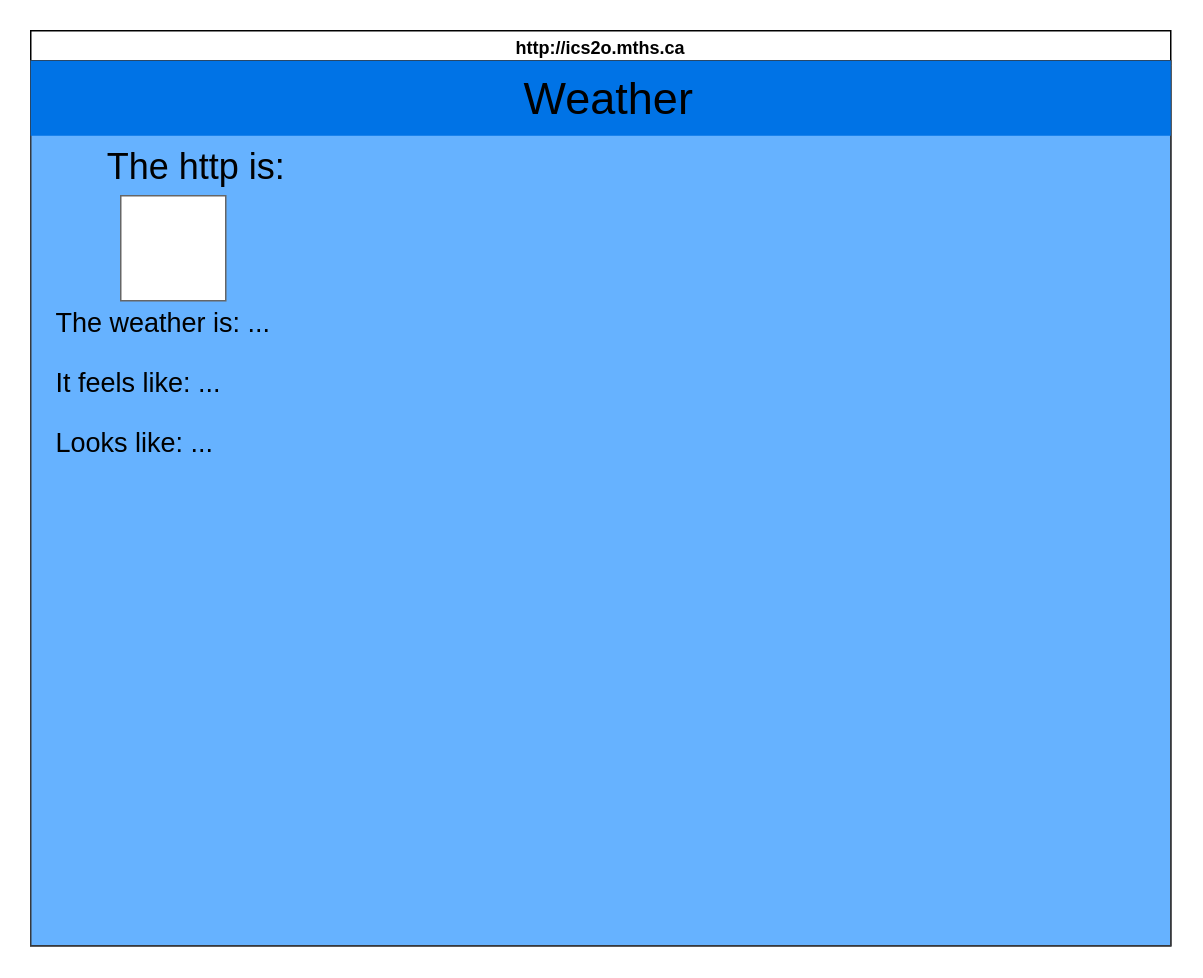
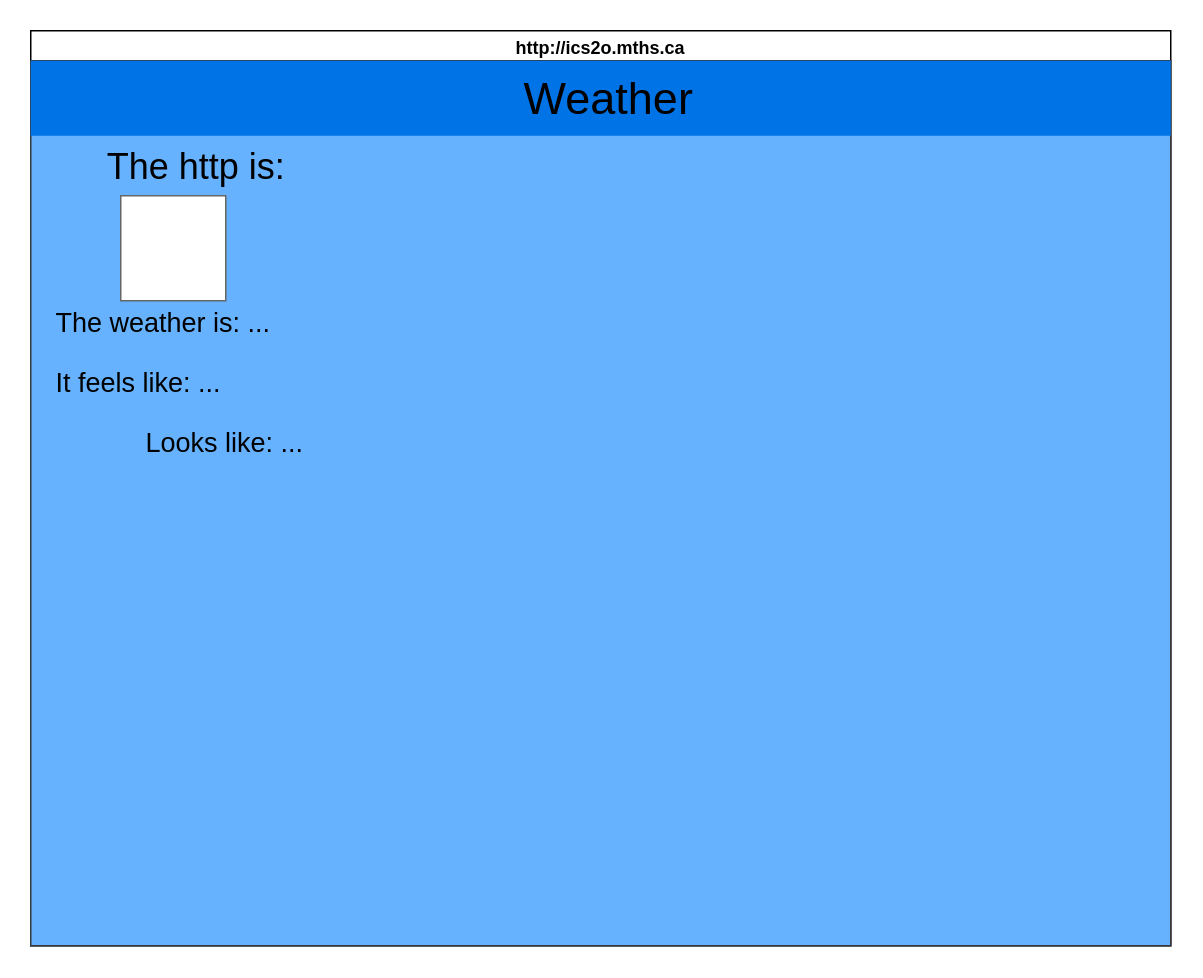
(451, 443) -> (541, 443)
